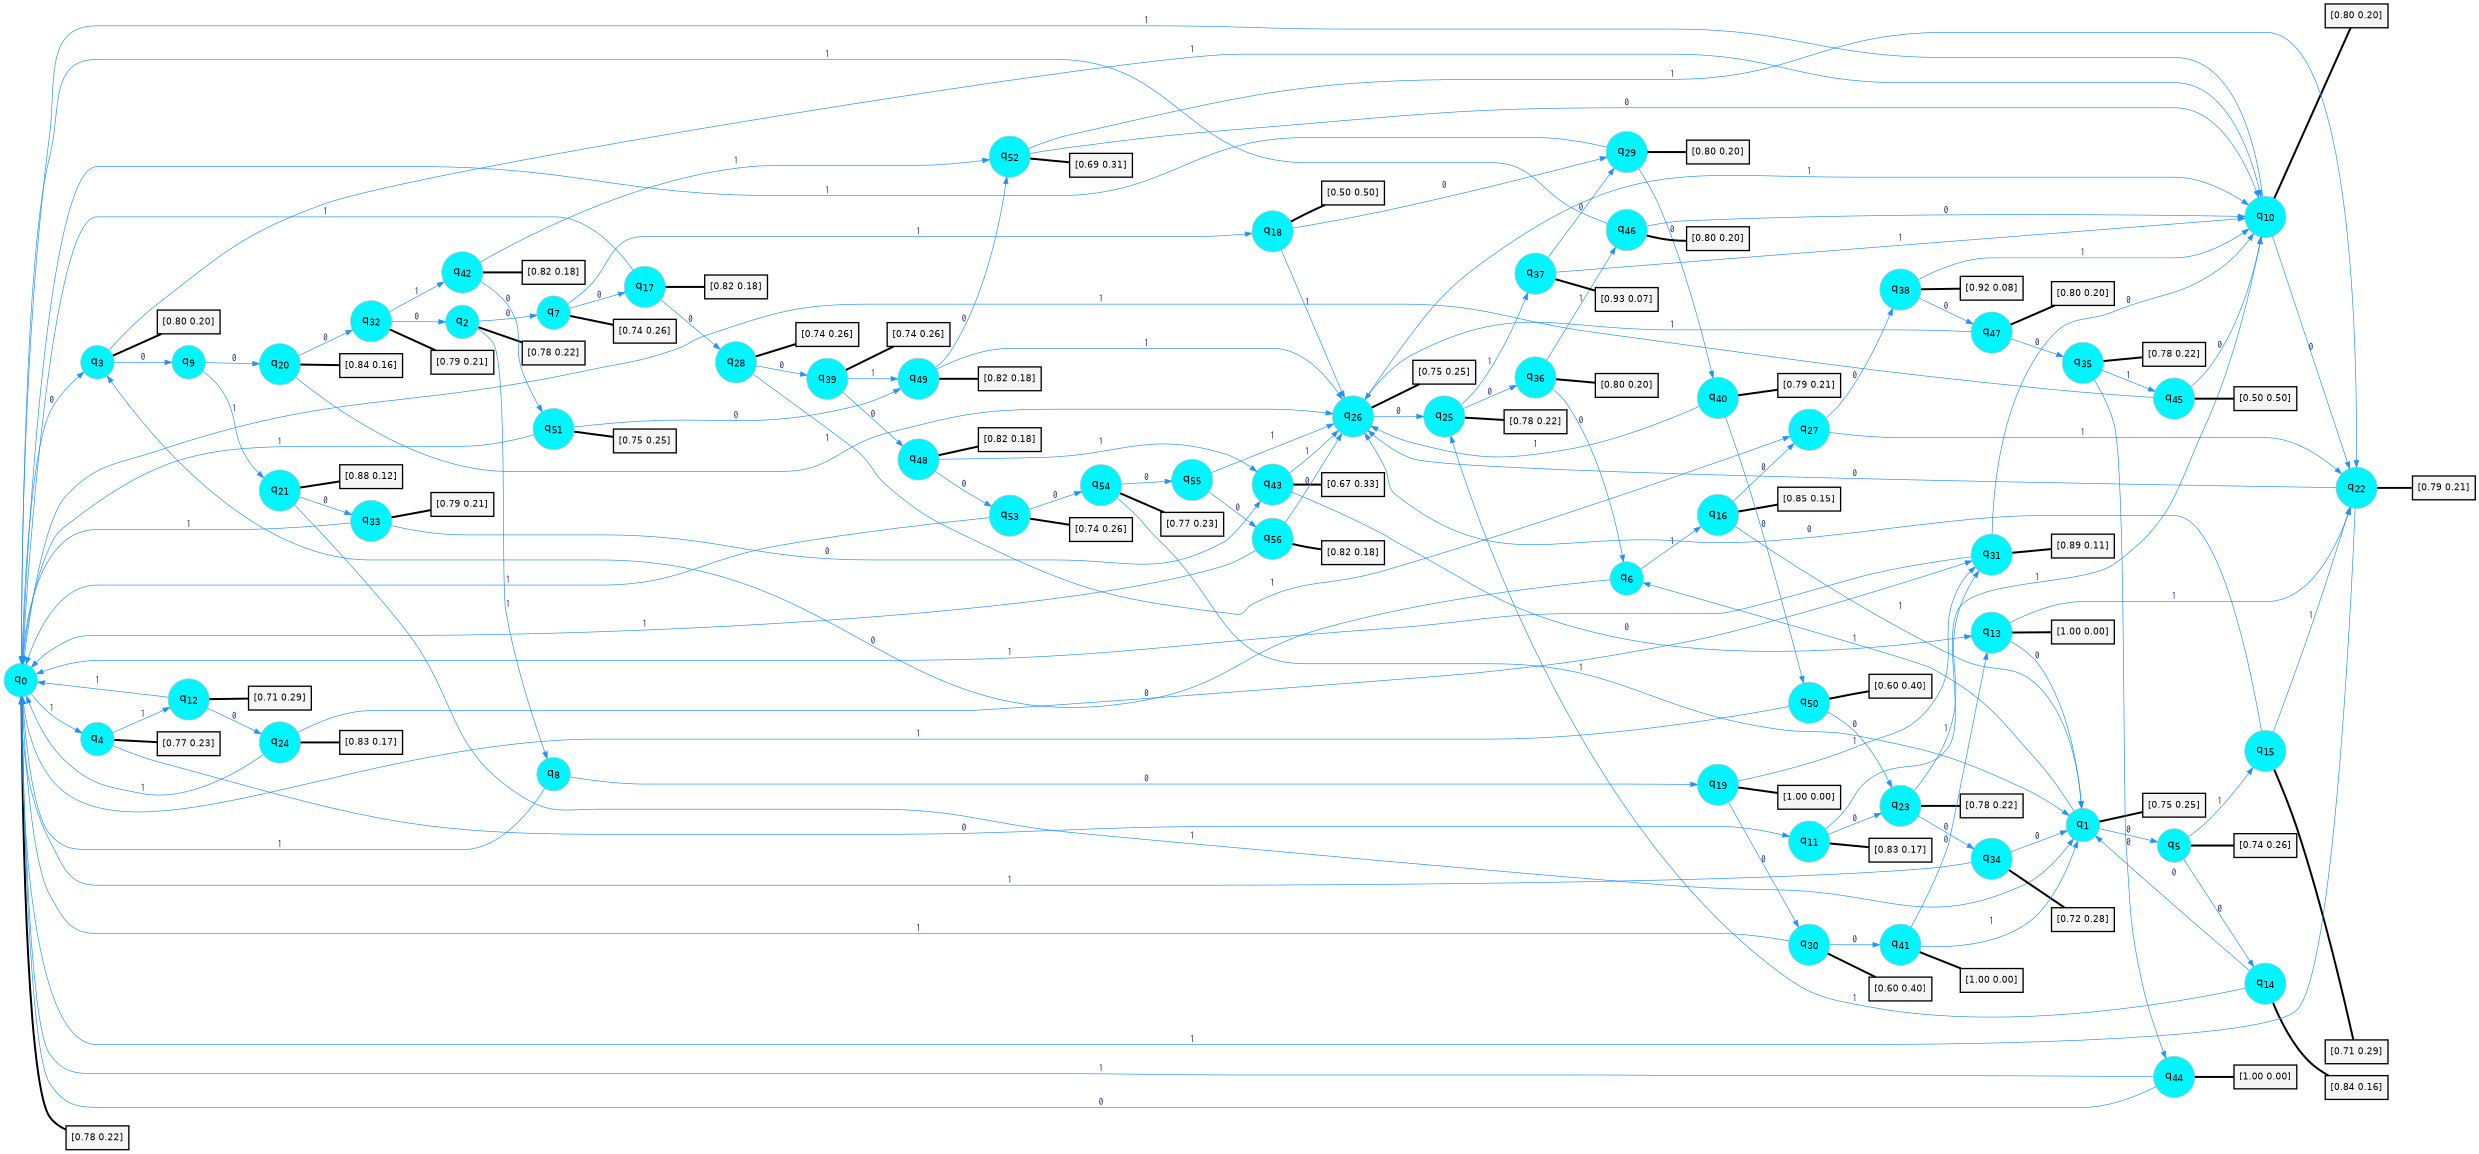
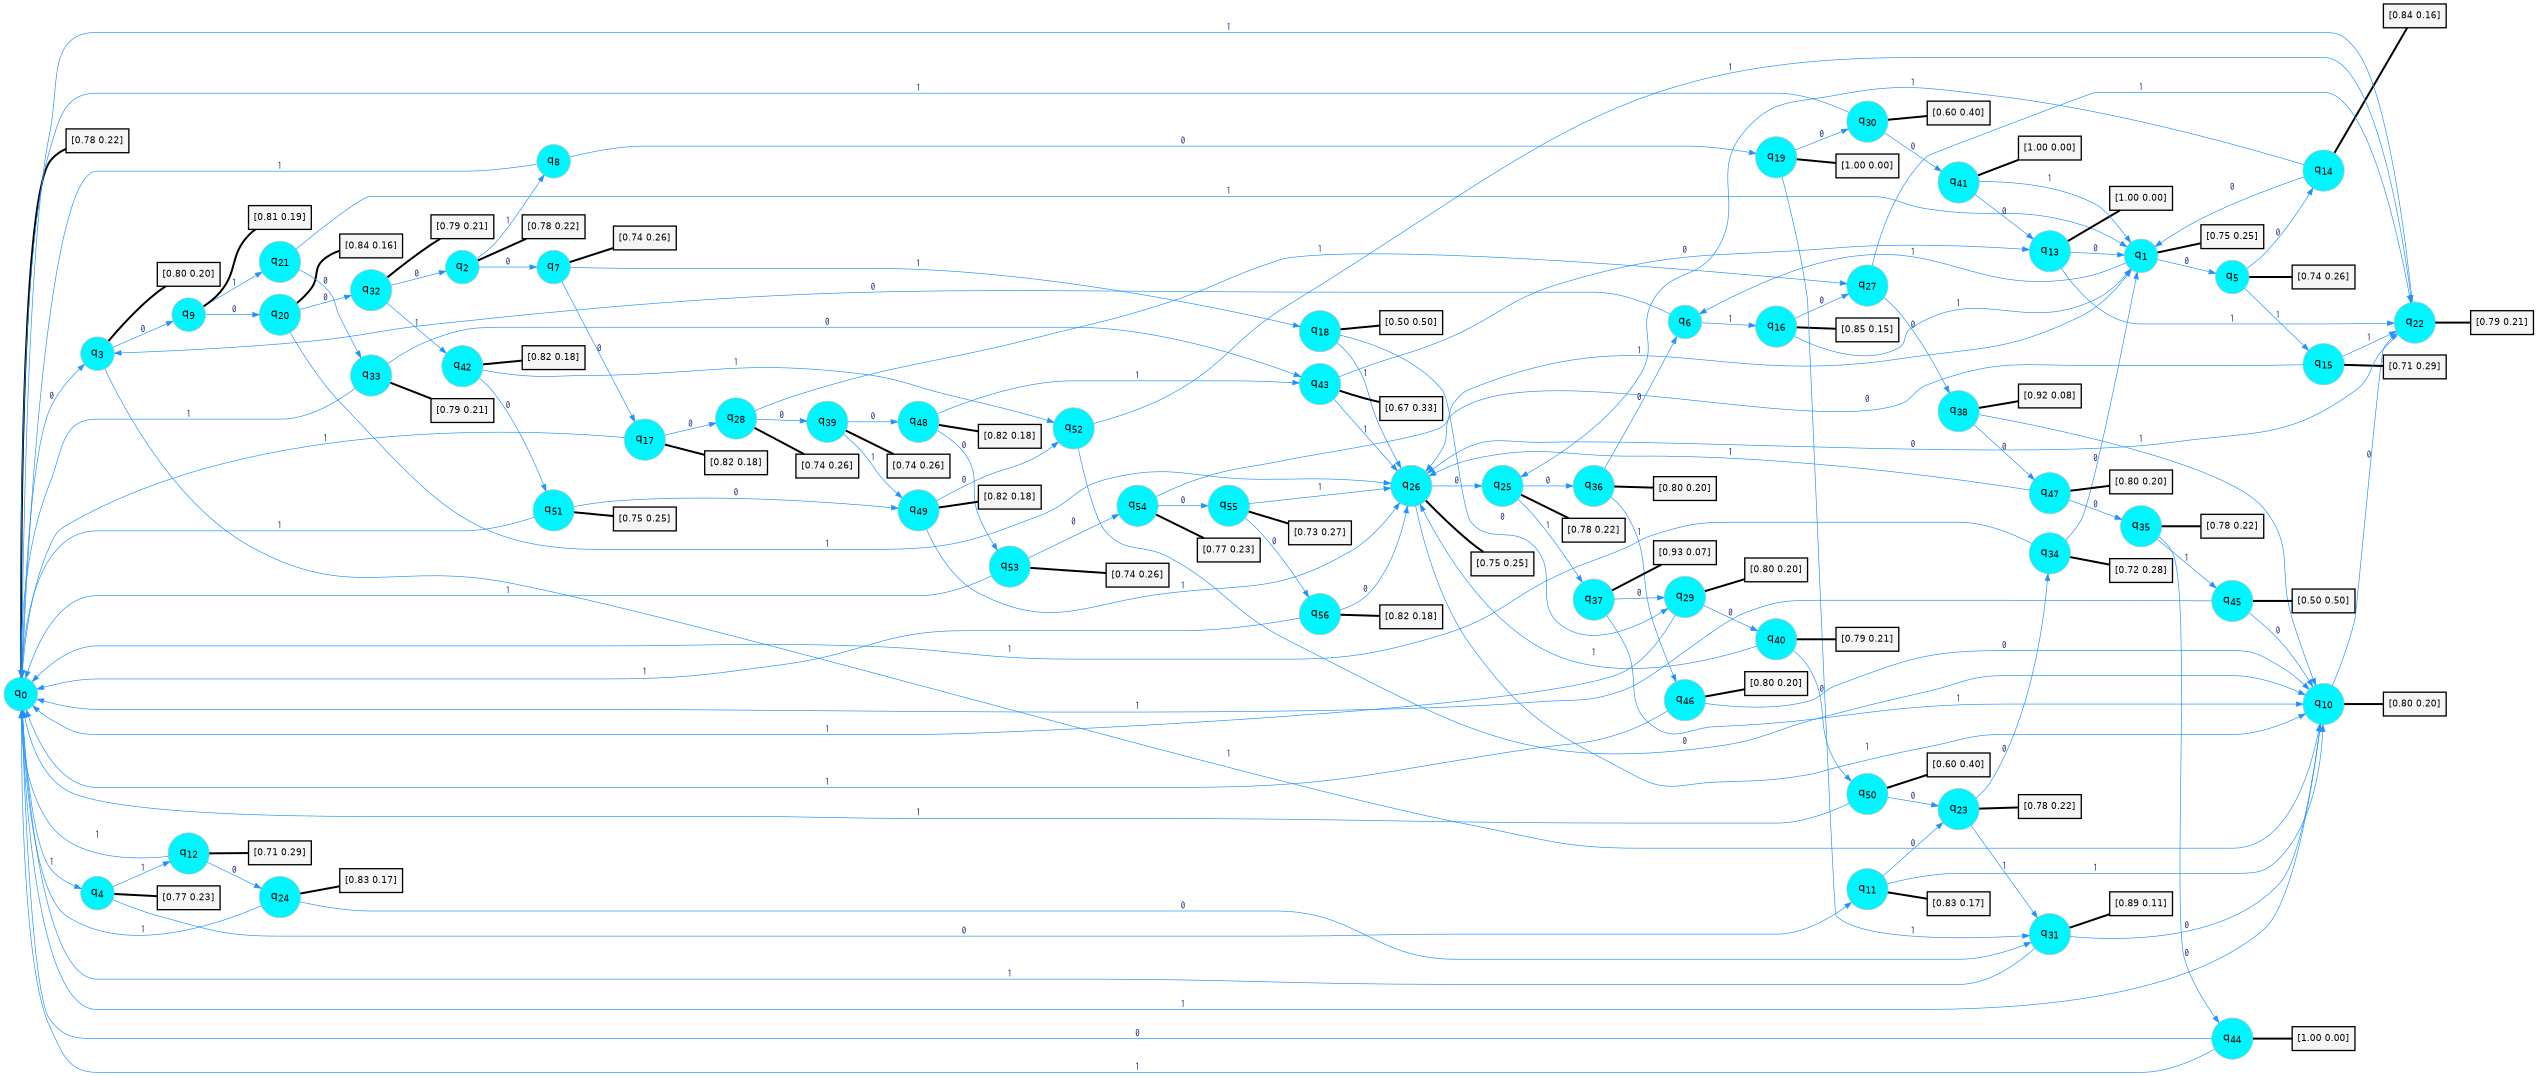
(1101, 165) -> none
none -> (280, 218)
(371, 477) -> none
none -> (1320, 533)
